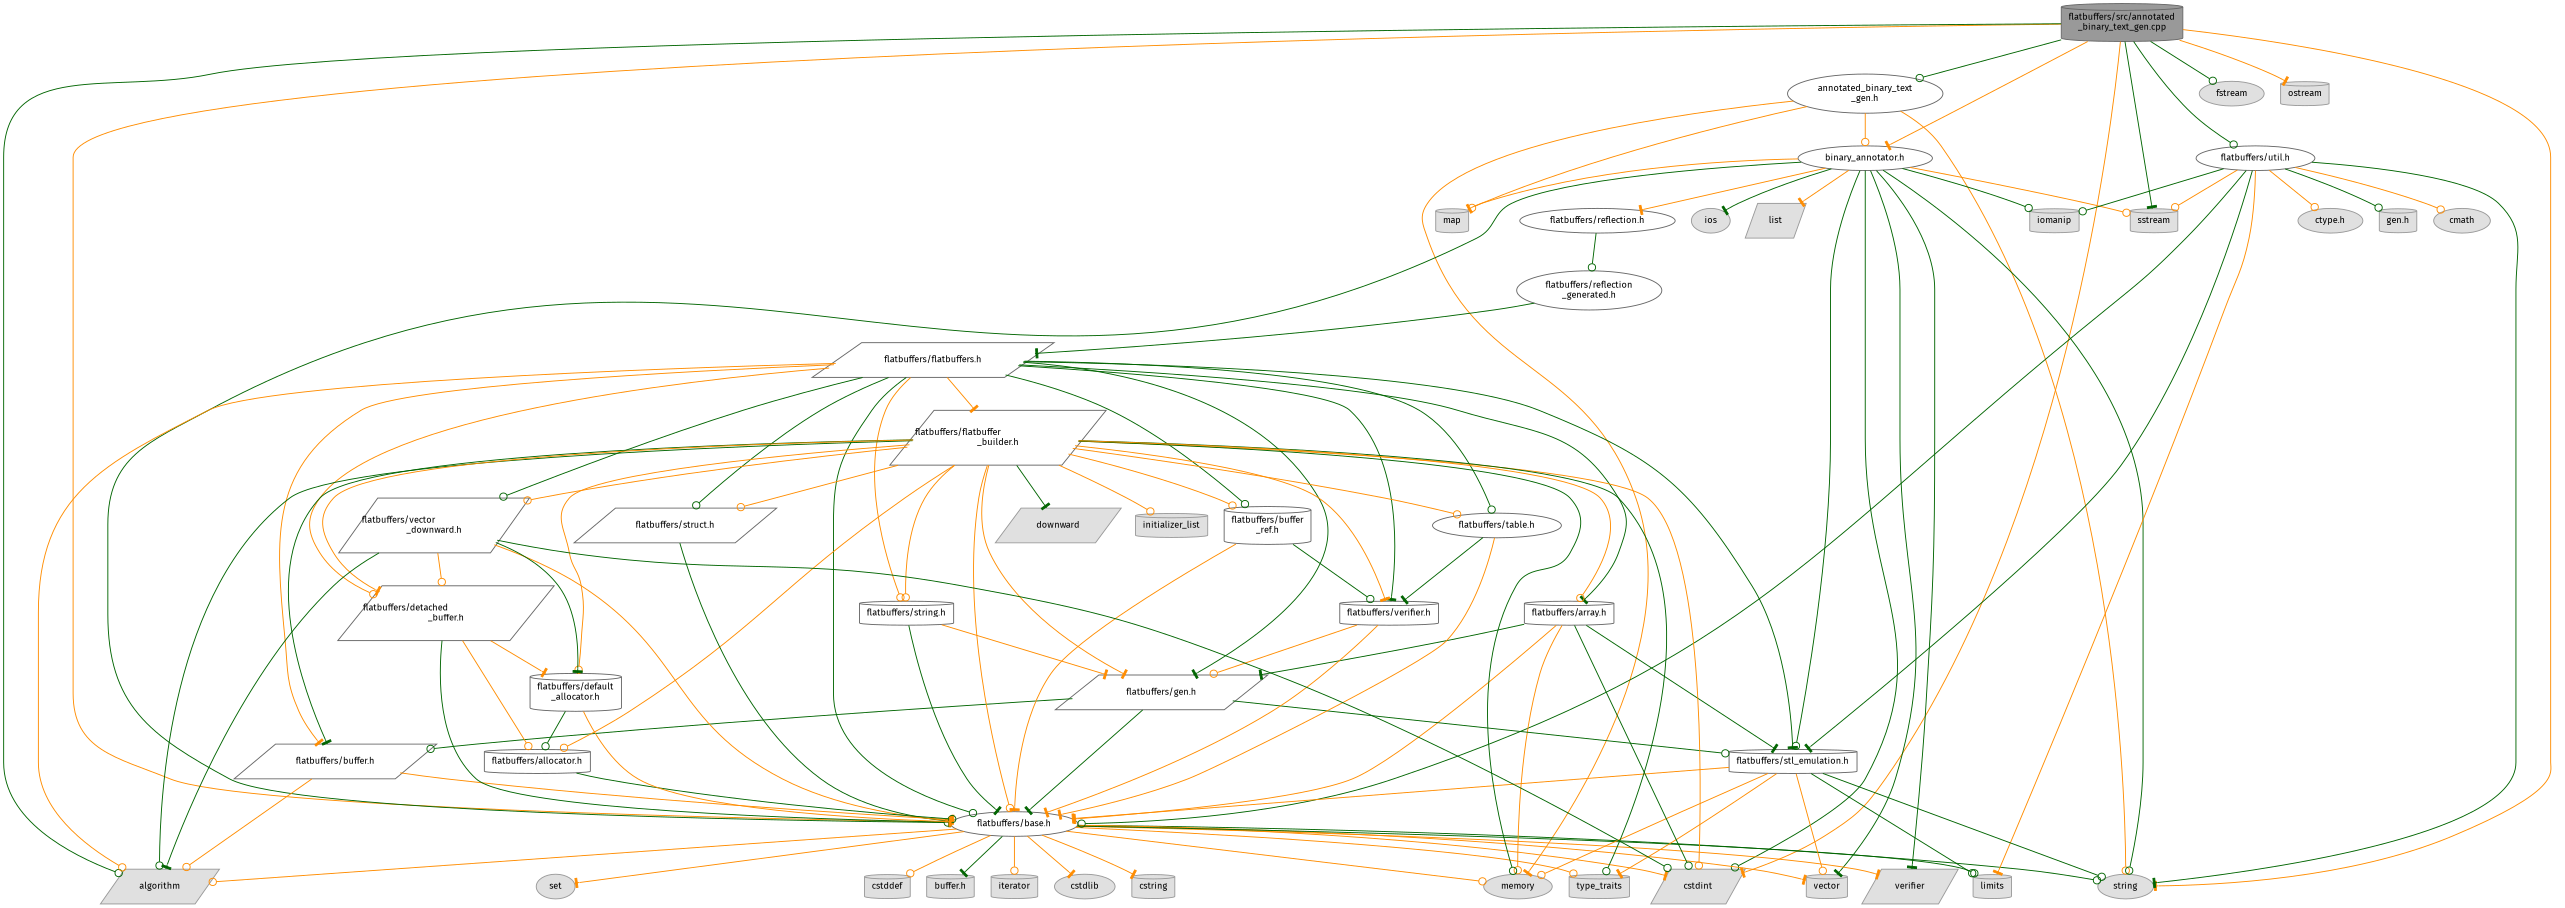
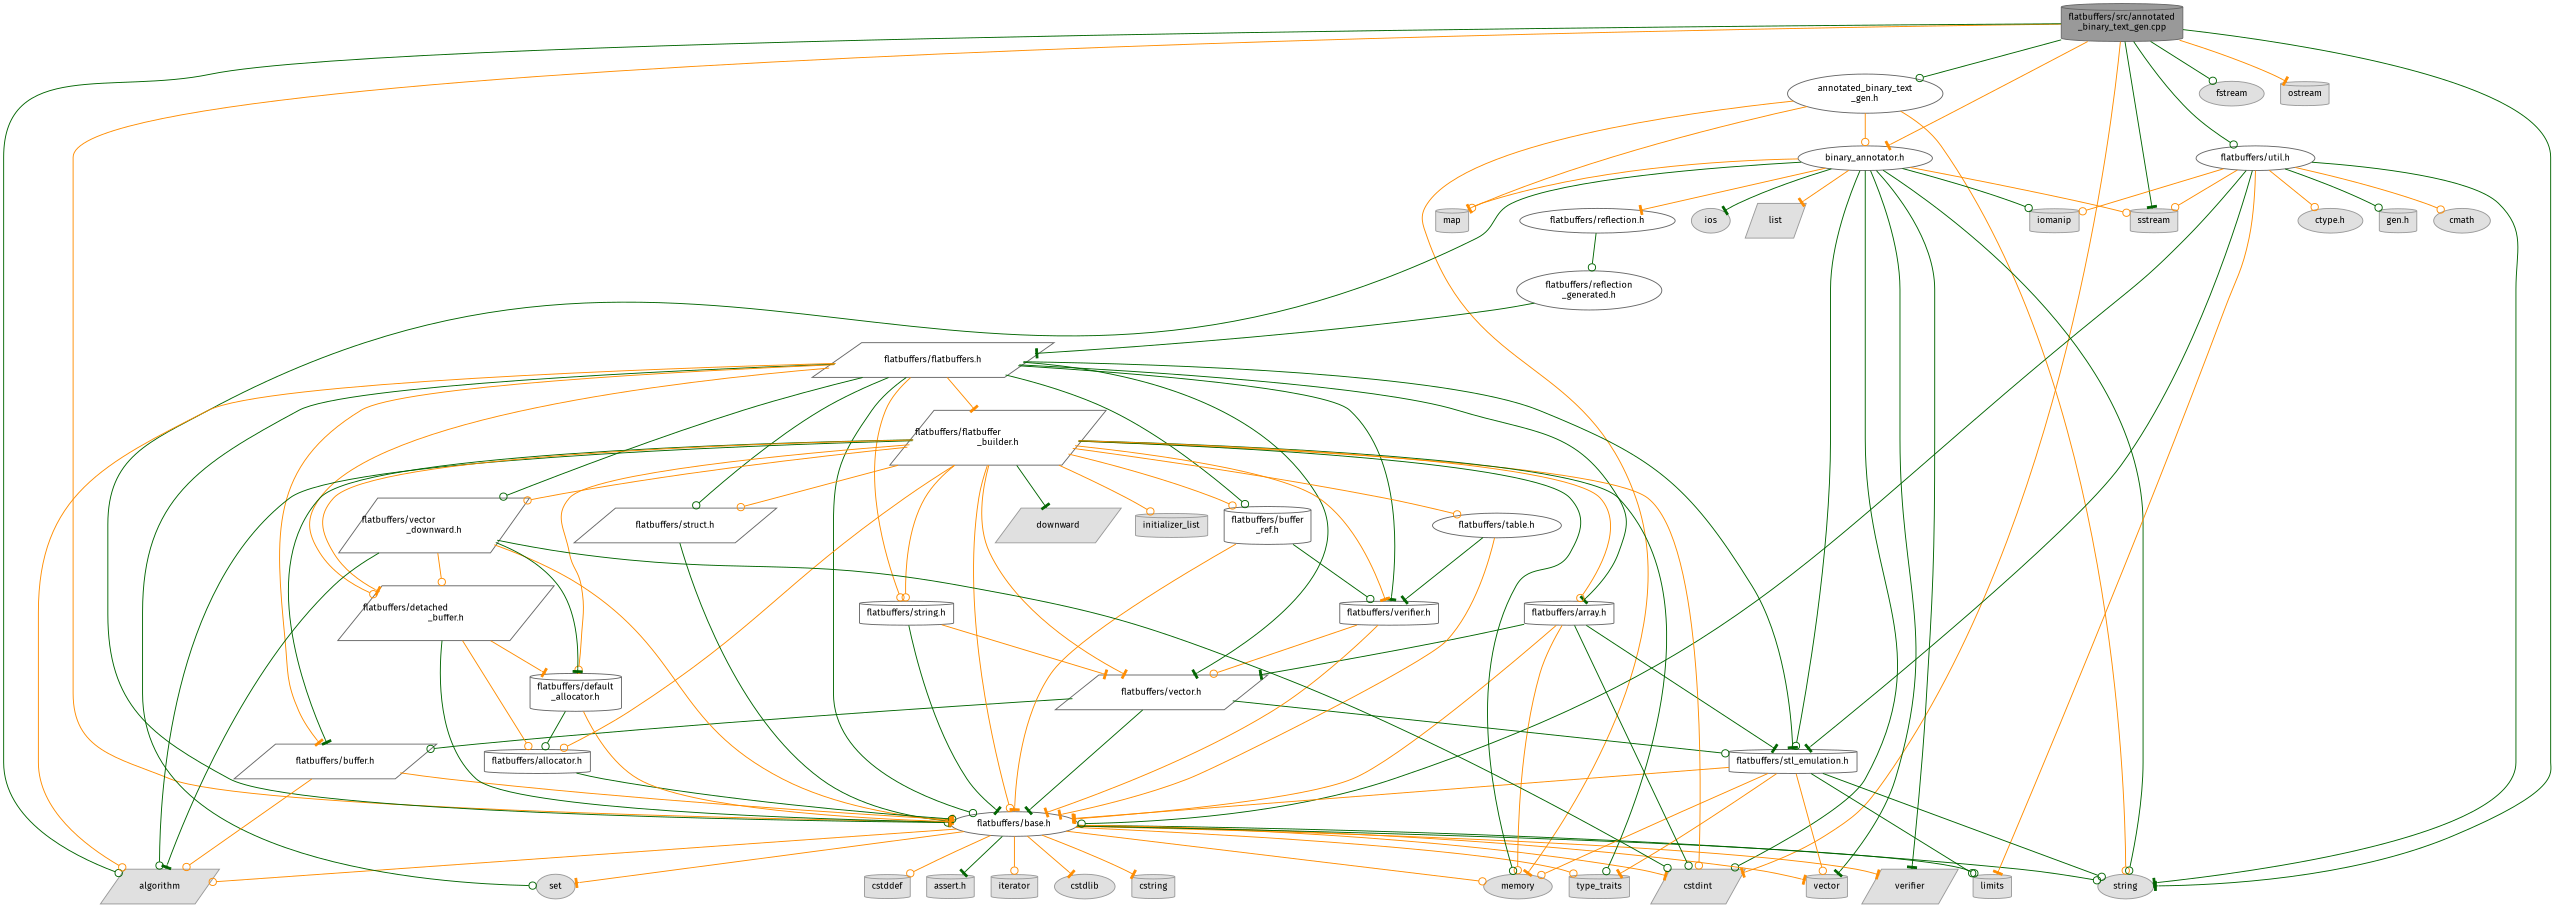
(2155, 189) -> (2155, 189)
(1310, 380) -> (181, 492)
(2551, 472) -> (2551, 472)
(1162, 692) -> (1162, 692)
(950, 887) -> (950, 887)
